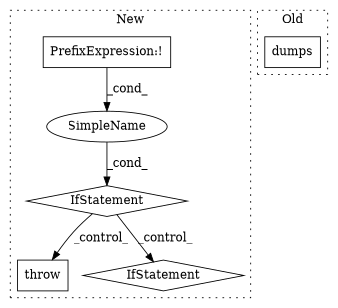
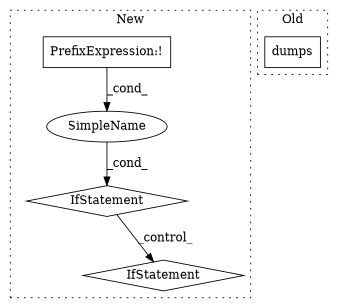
(43, 275) -> none
